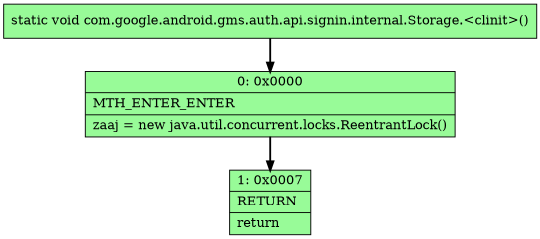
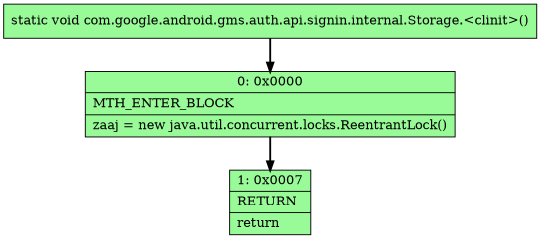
(164, 103) -> (164, 103)
